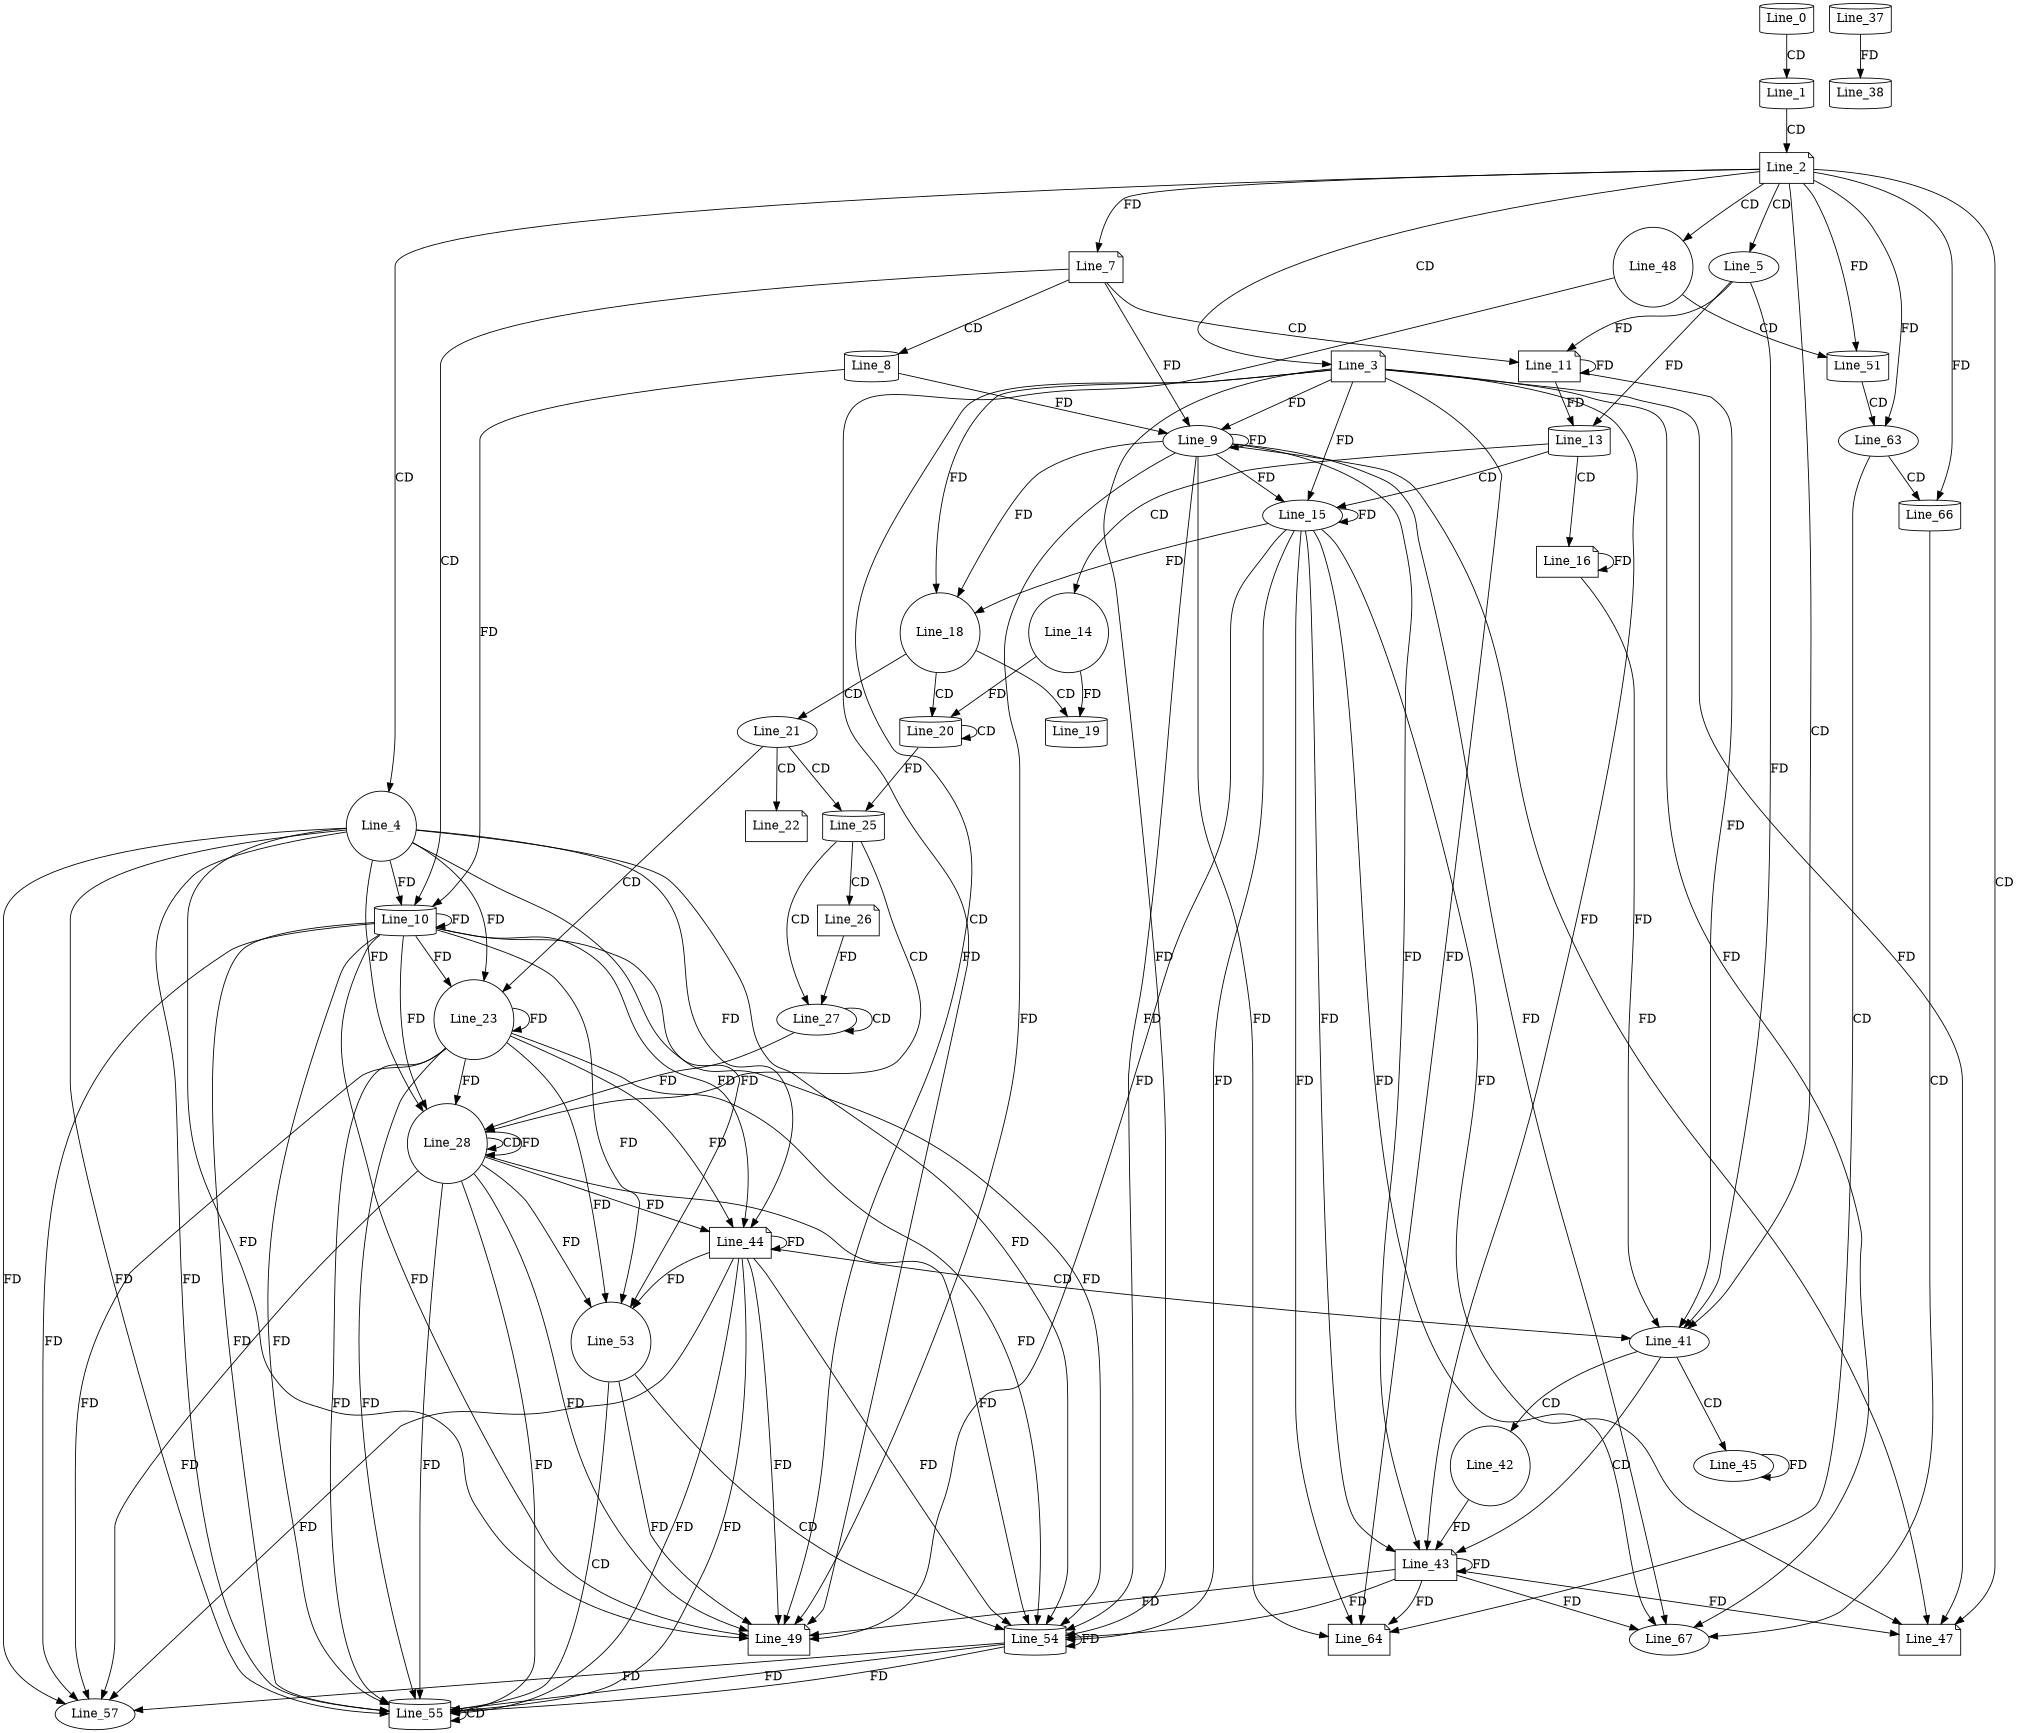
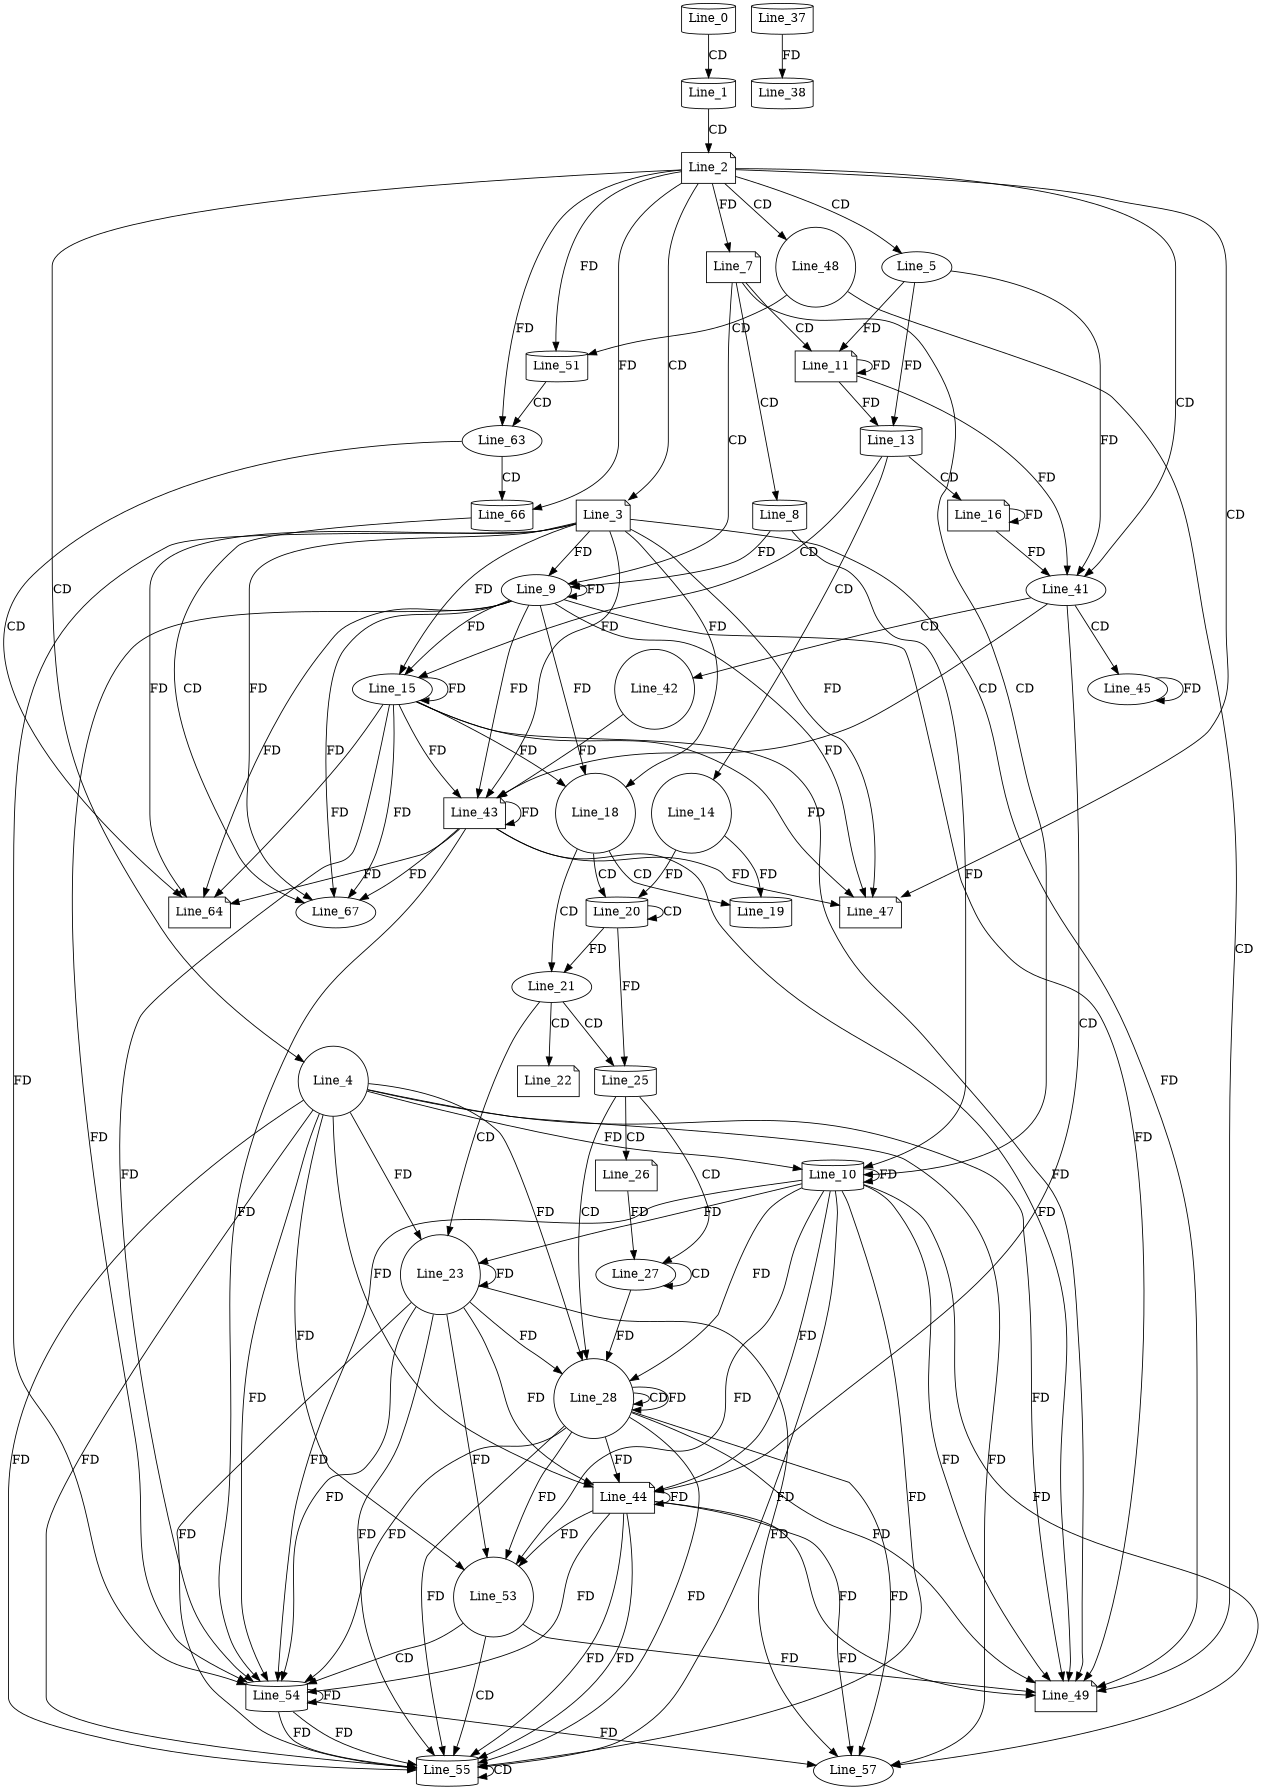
(1172, 366) -> (738, 441)
none -> (587, 947)
(1196, 1301) -> (1062, 1147)
